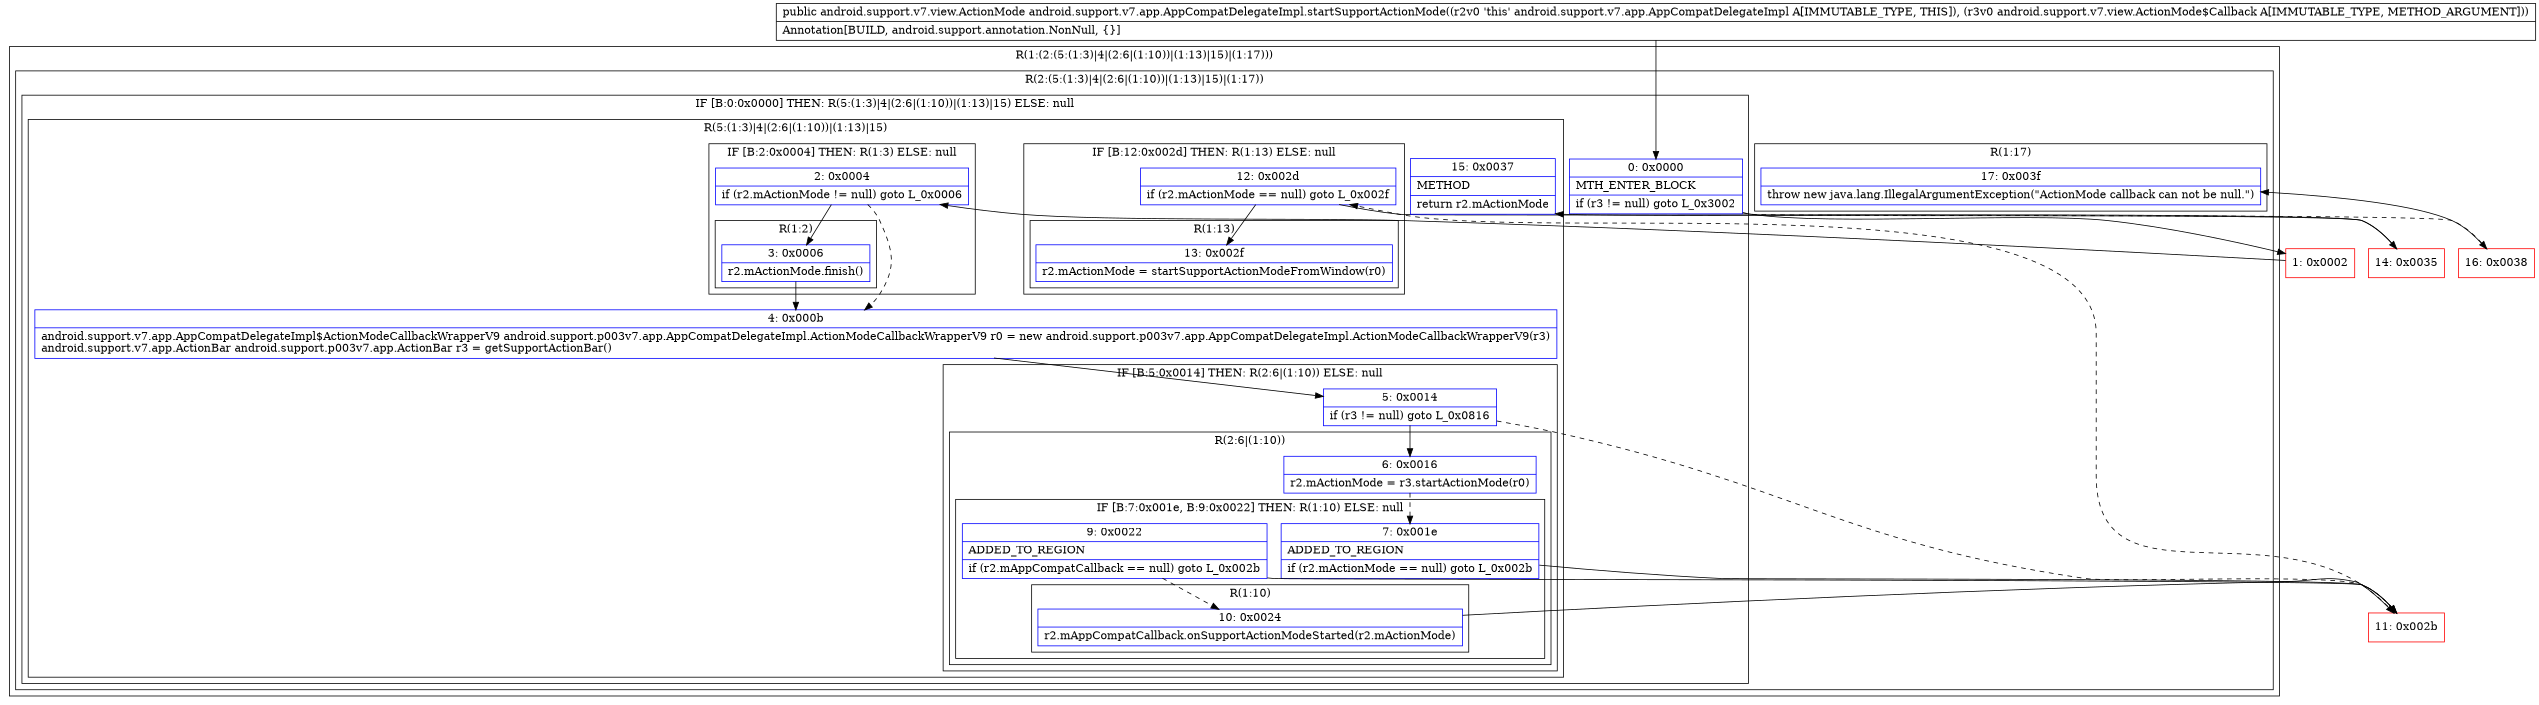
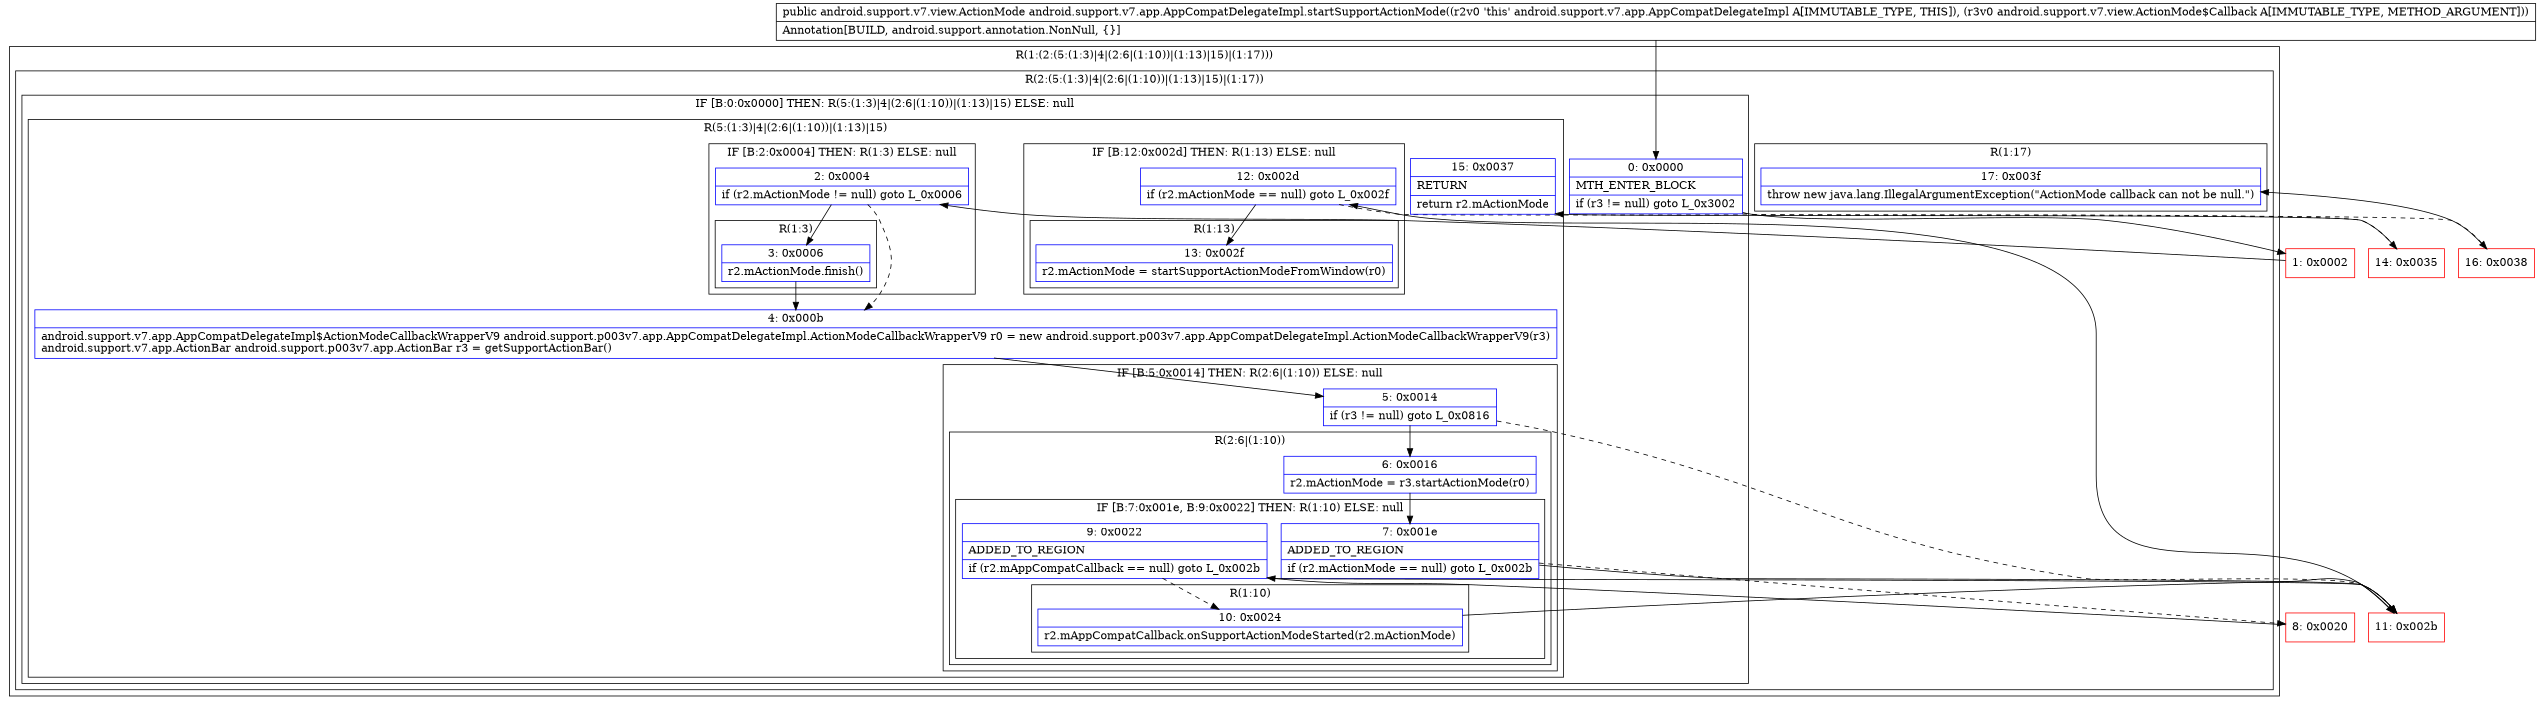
(1444, 186) -> (1442, 186)
(1869, 215) -> (1869, 215)
(796, 230) -> (796, 230)
(2025, 261) -> (2025, 261)
(1410, 504) -> (1410, 504)
none -> (2320, 627)
